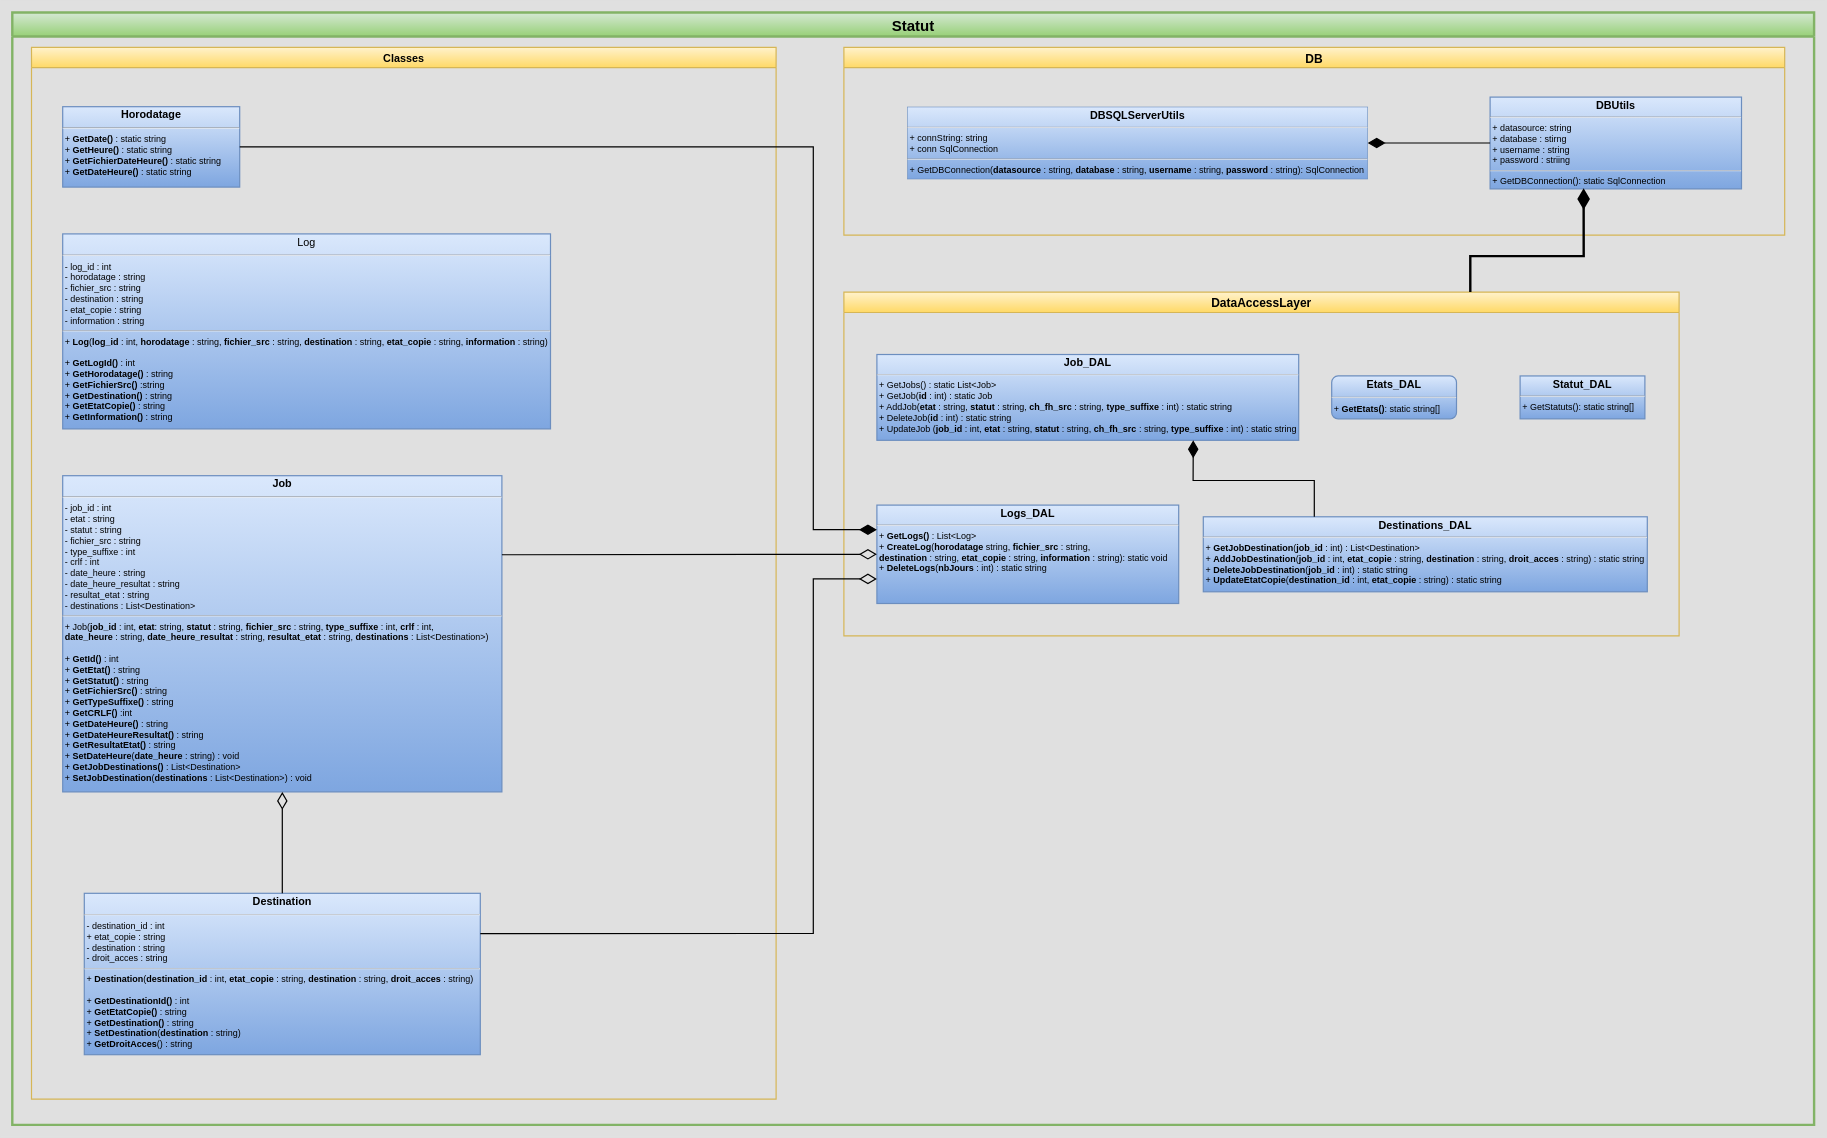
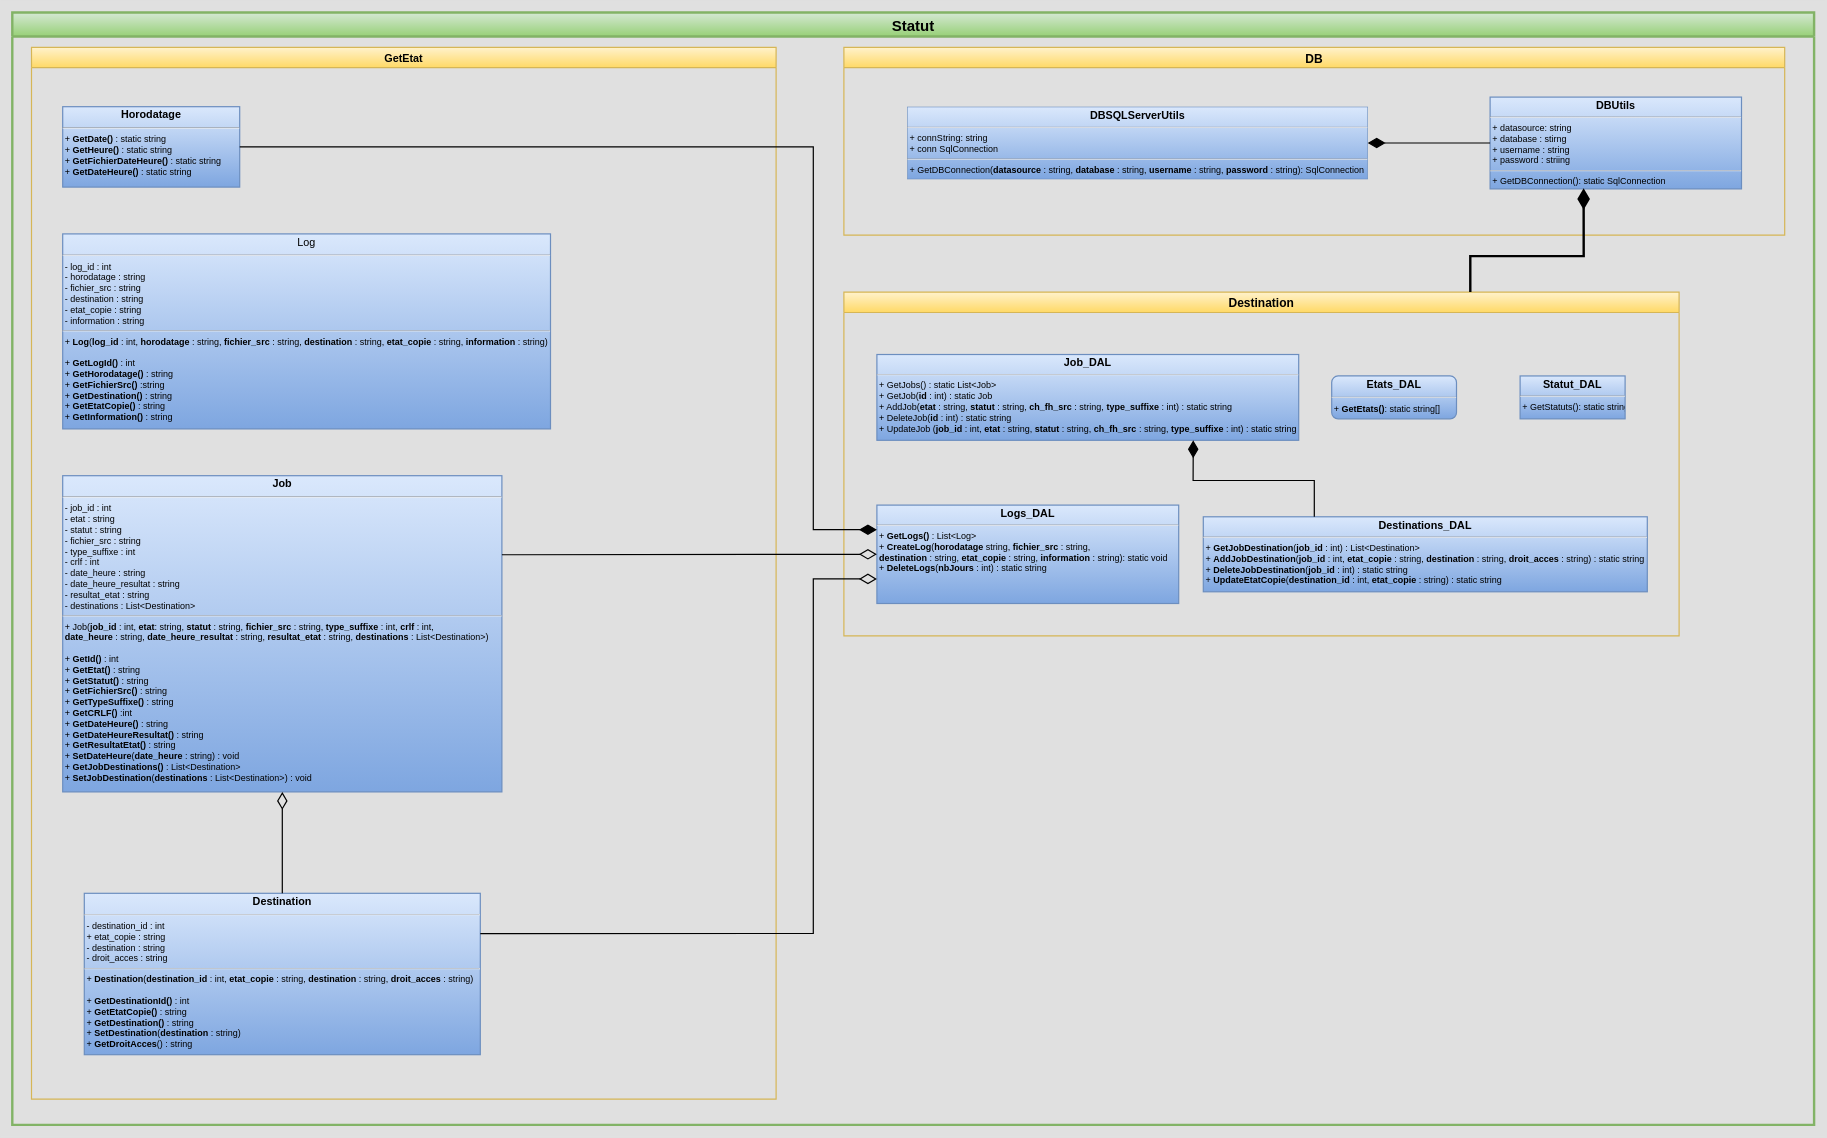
(404, 58) -> (404, 58)
(1261, 303) -> (1261, 303)
(1583, 397) -> (1573, 397)
